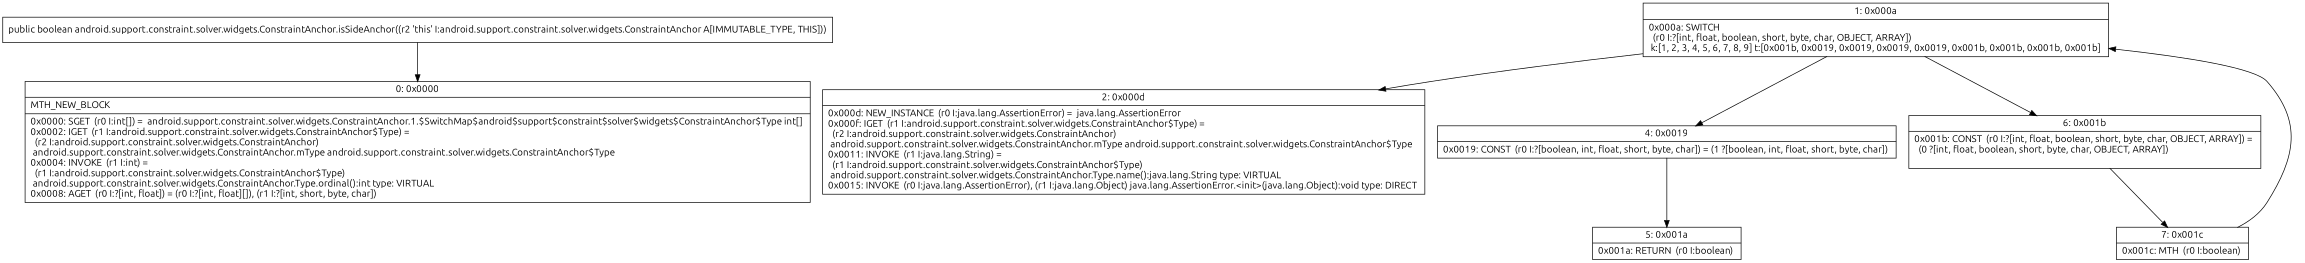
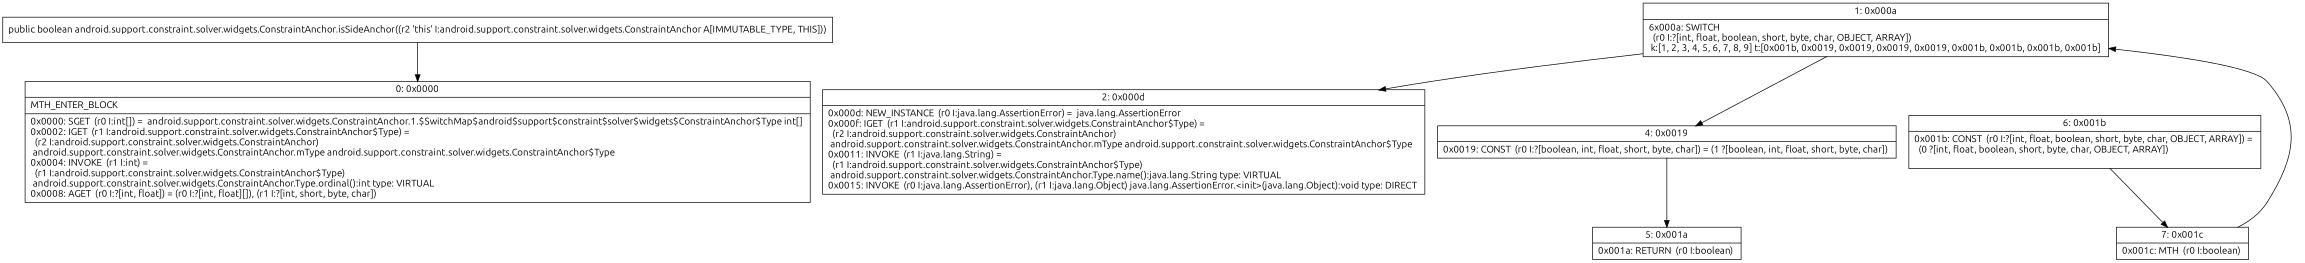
(1686, 28) -> (1686, 28)
(1978, 84) -> none
(70, 105) -> (74, 105)
